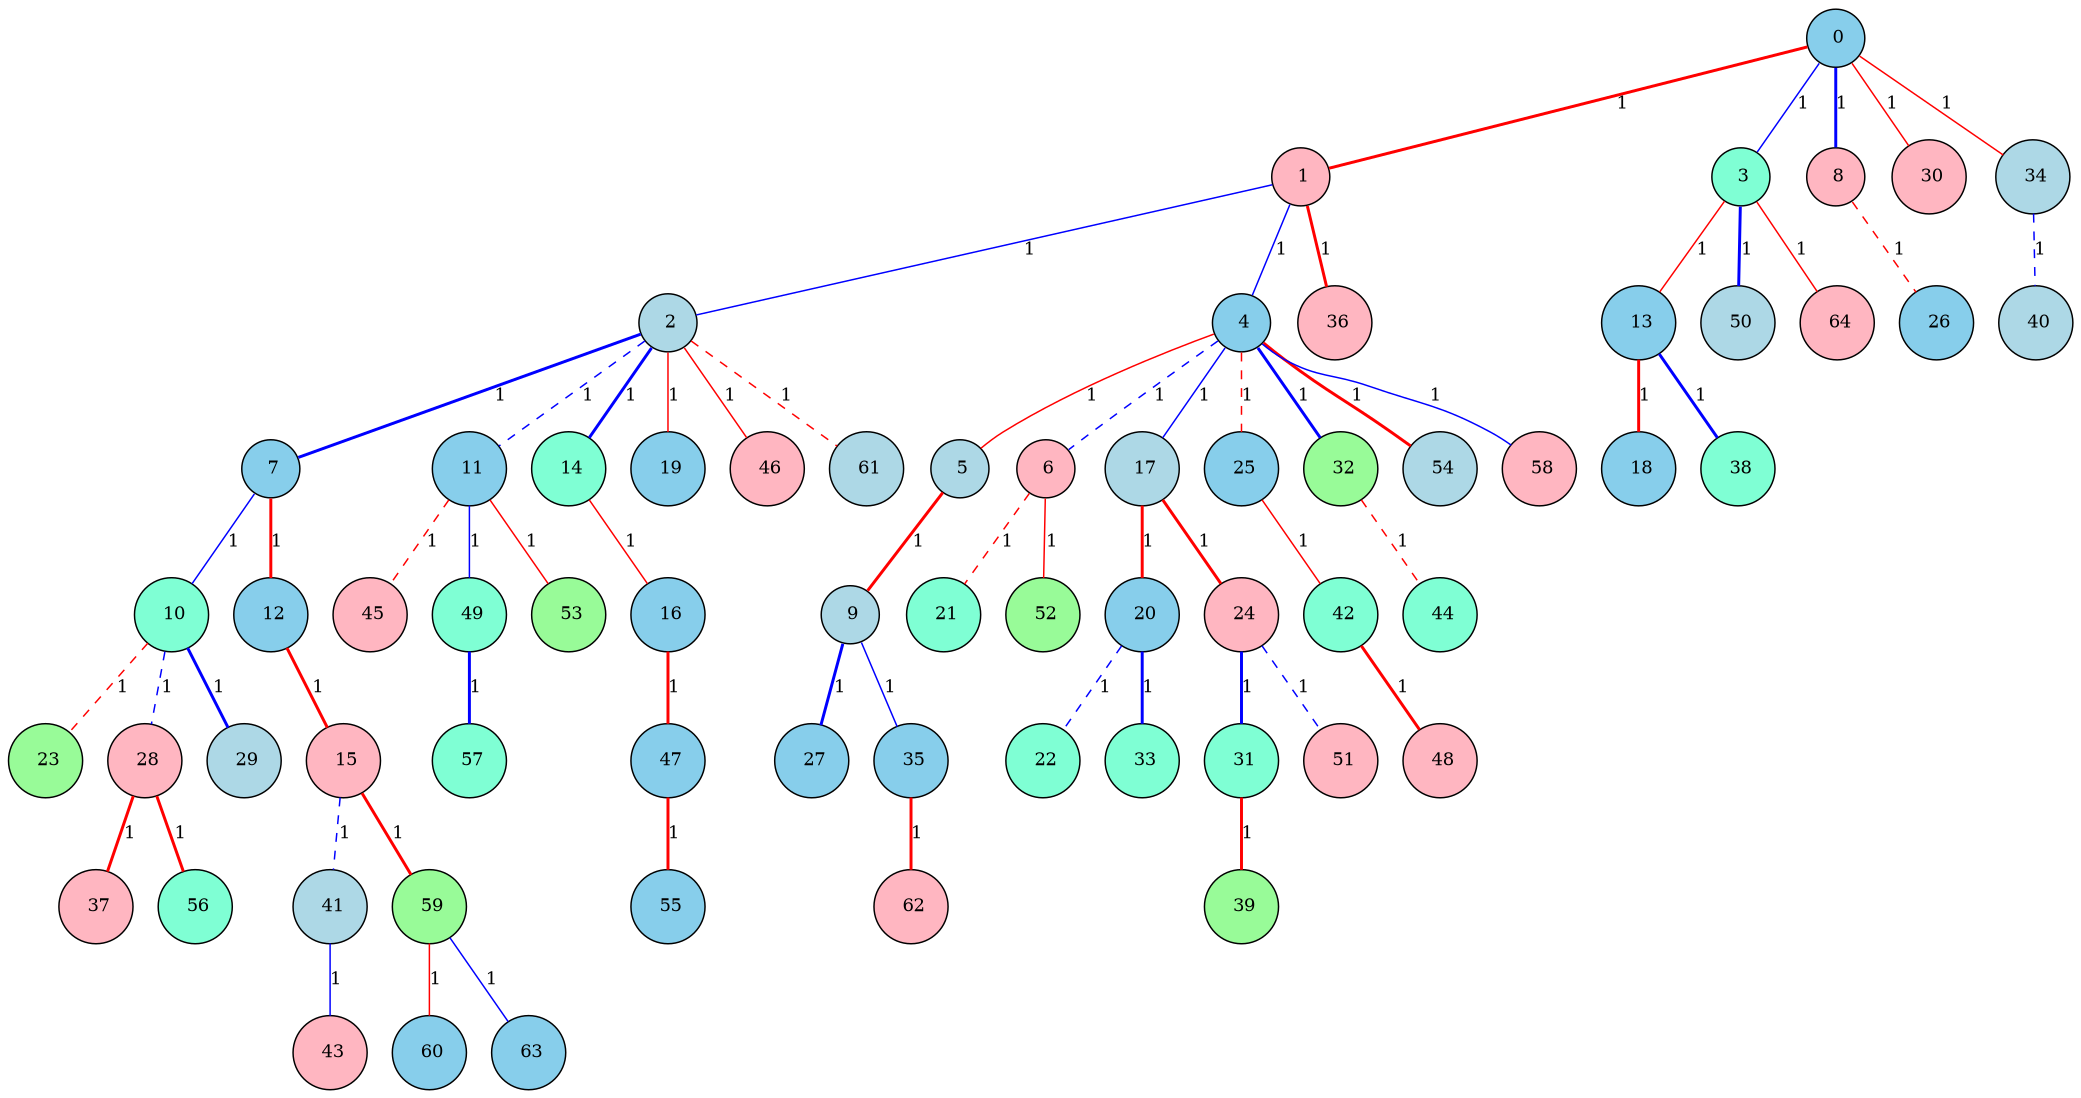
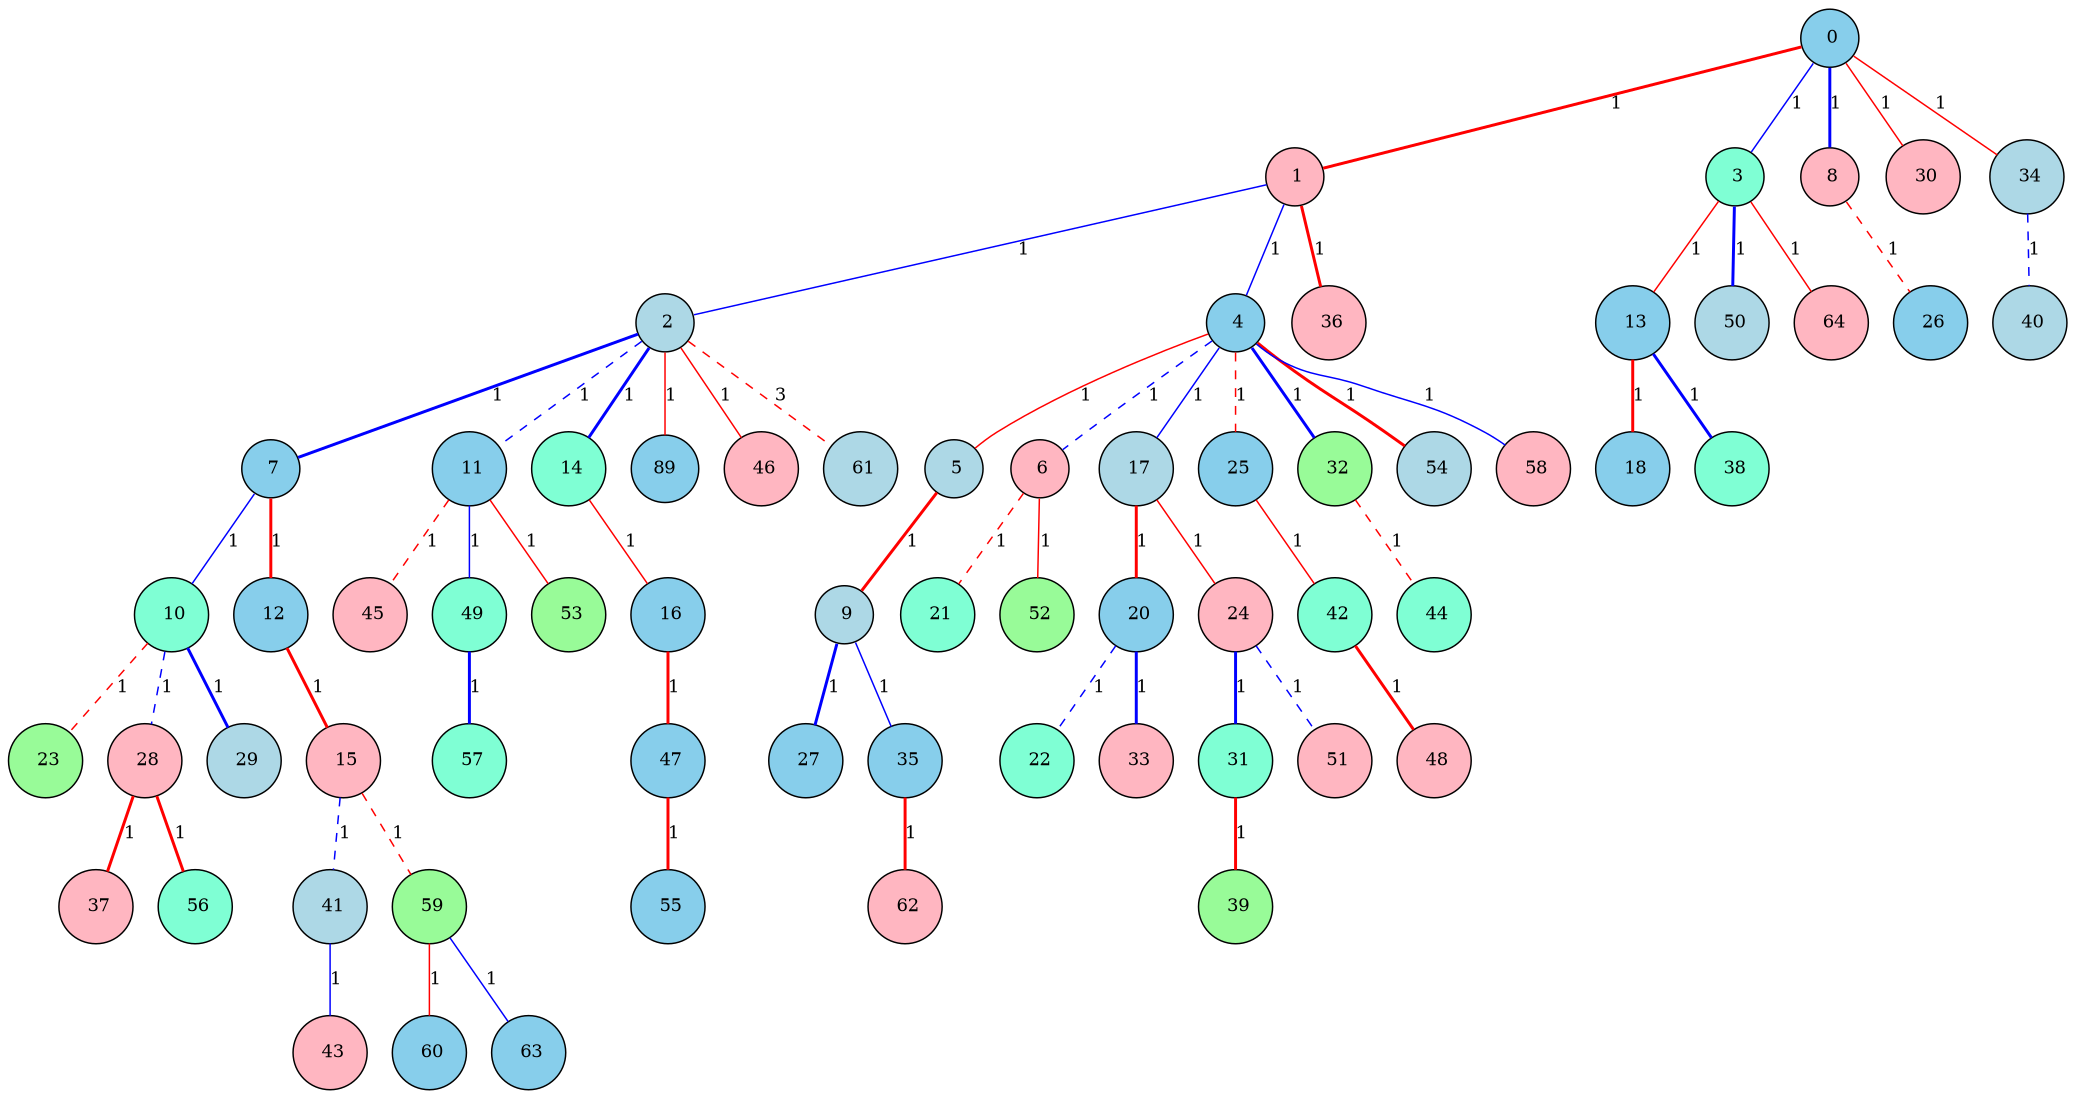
(787, 396) -> (781, 396)
(668, 469) -> (665, 469)
(1192, 542) -> (1186, 542)
(1142, 761) -> (1136, 761)
(387, 834) -> (387, 834)
